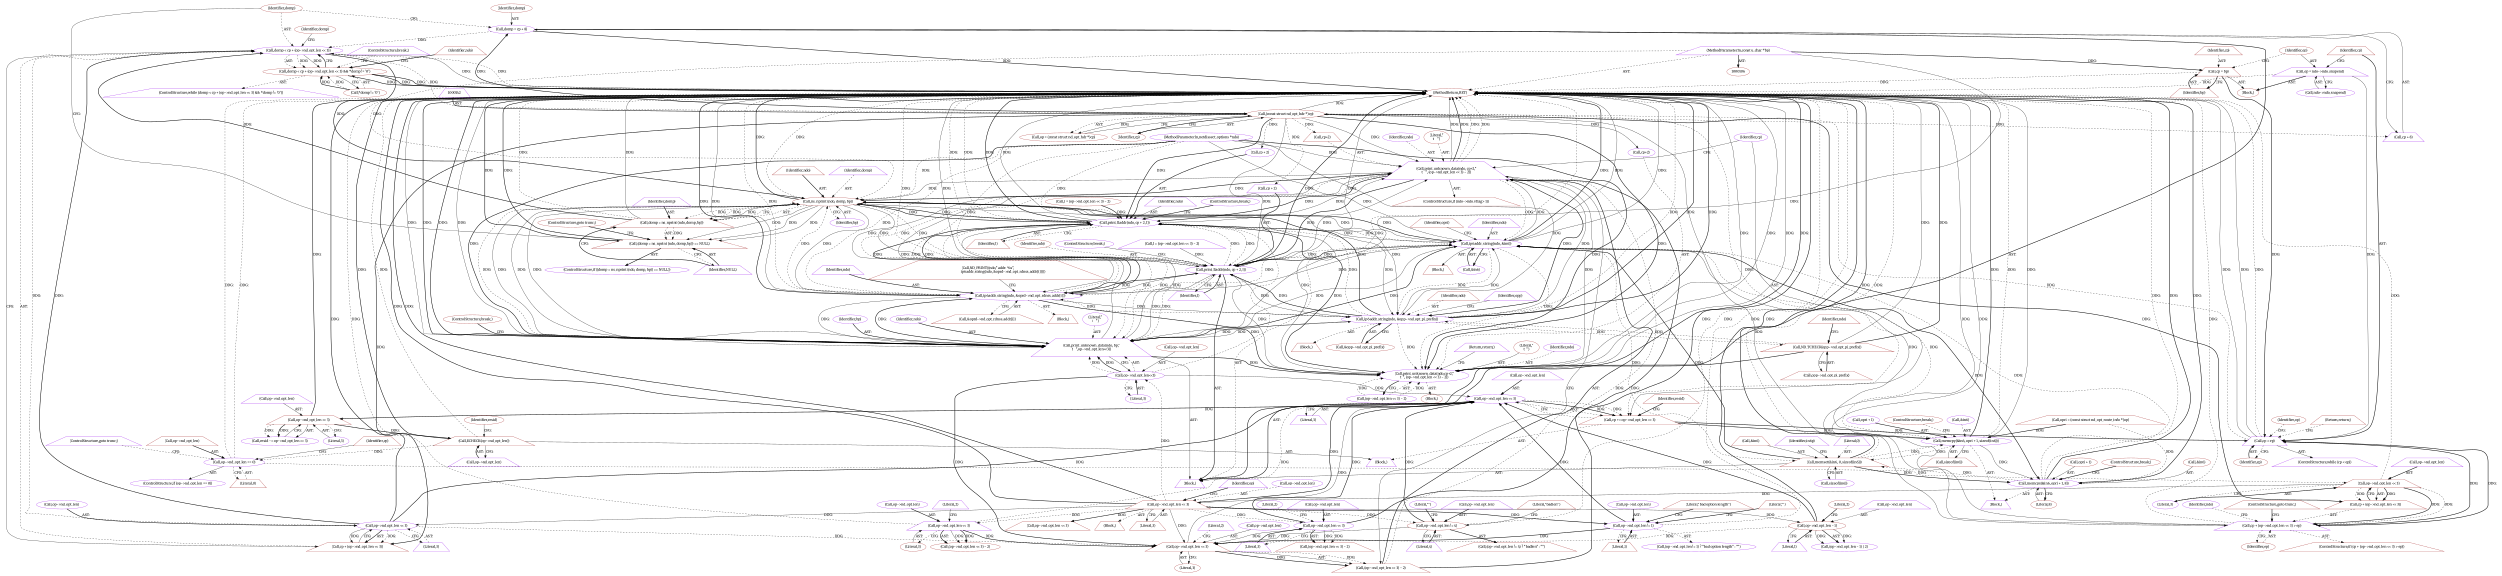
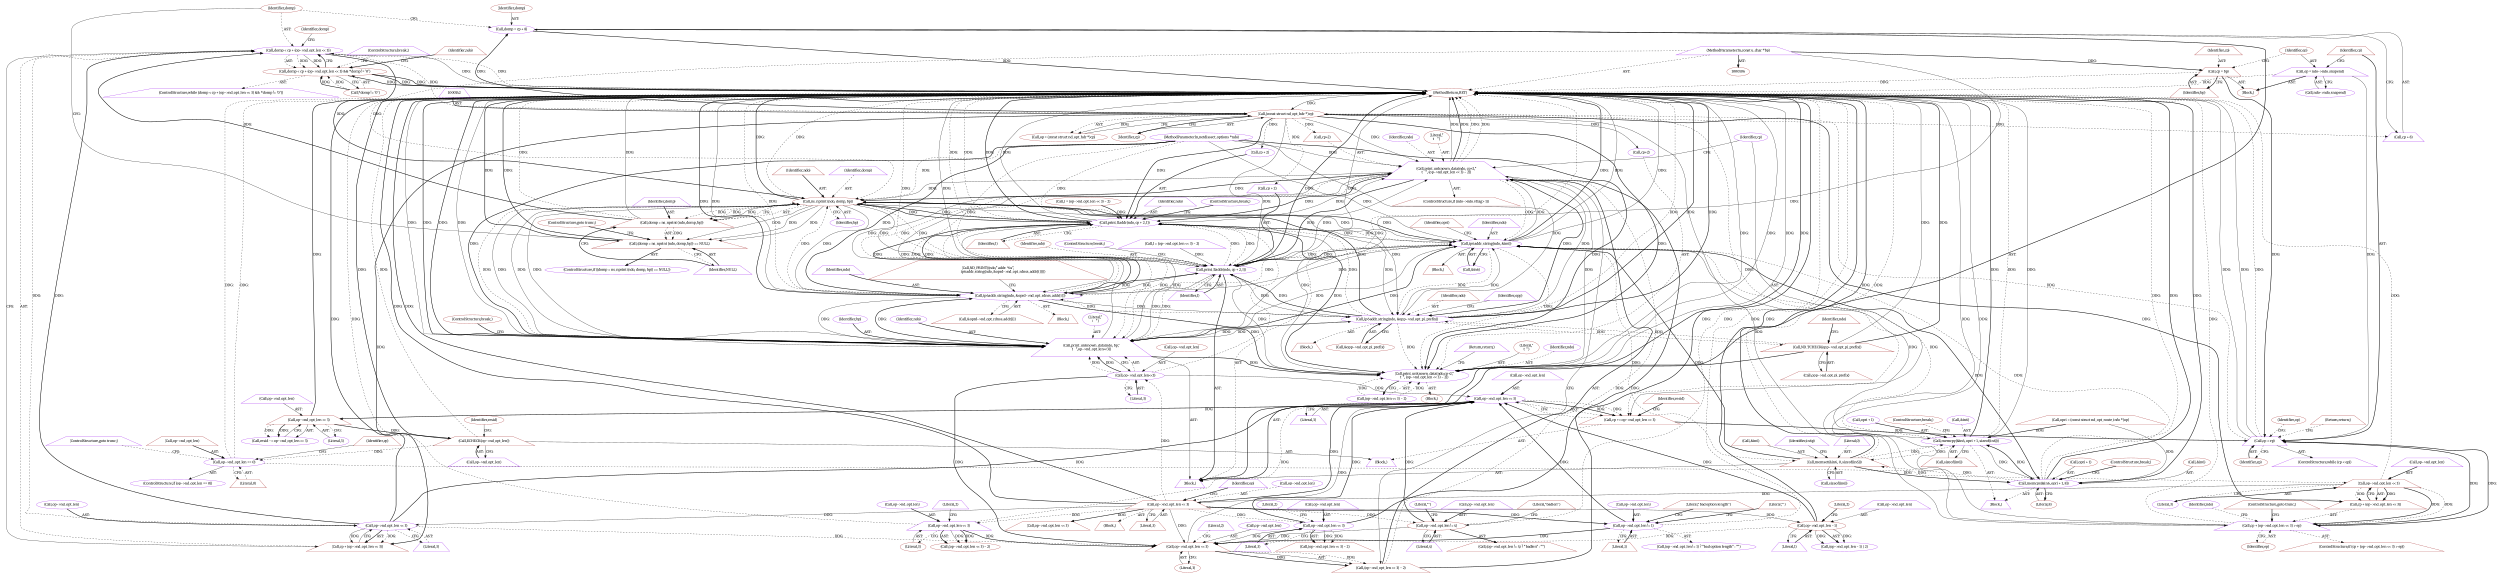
(411, 39) -> none
(1361, 98) -> (1342, 97)
(933, 191) -> (933, 191)
(1796, 431) -> (2012, 461)
(2161, 468) -> (2161, 468)
